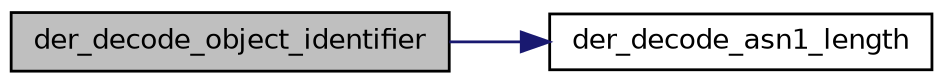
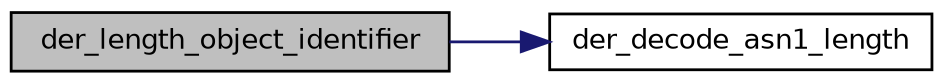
(230, 42) -> (230, 42)
